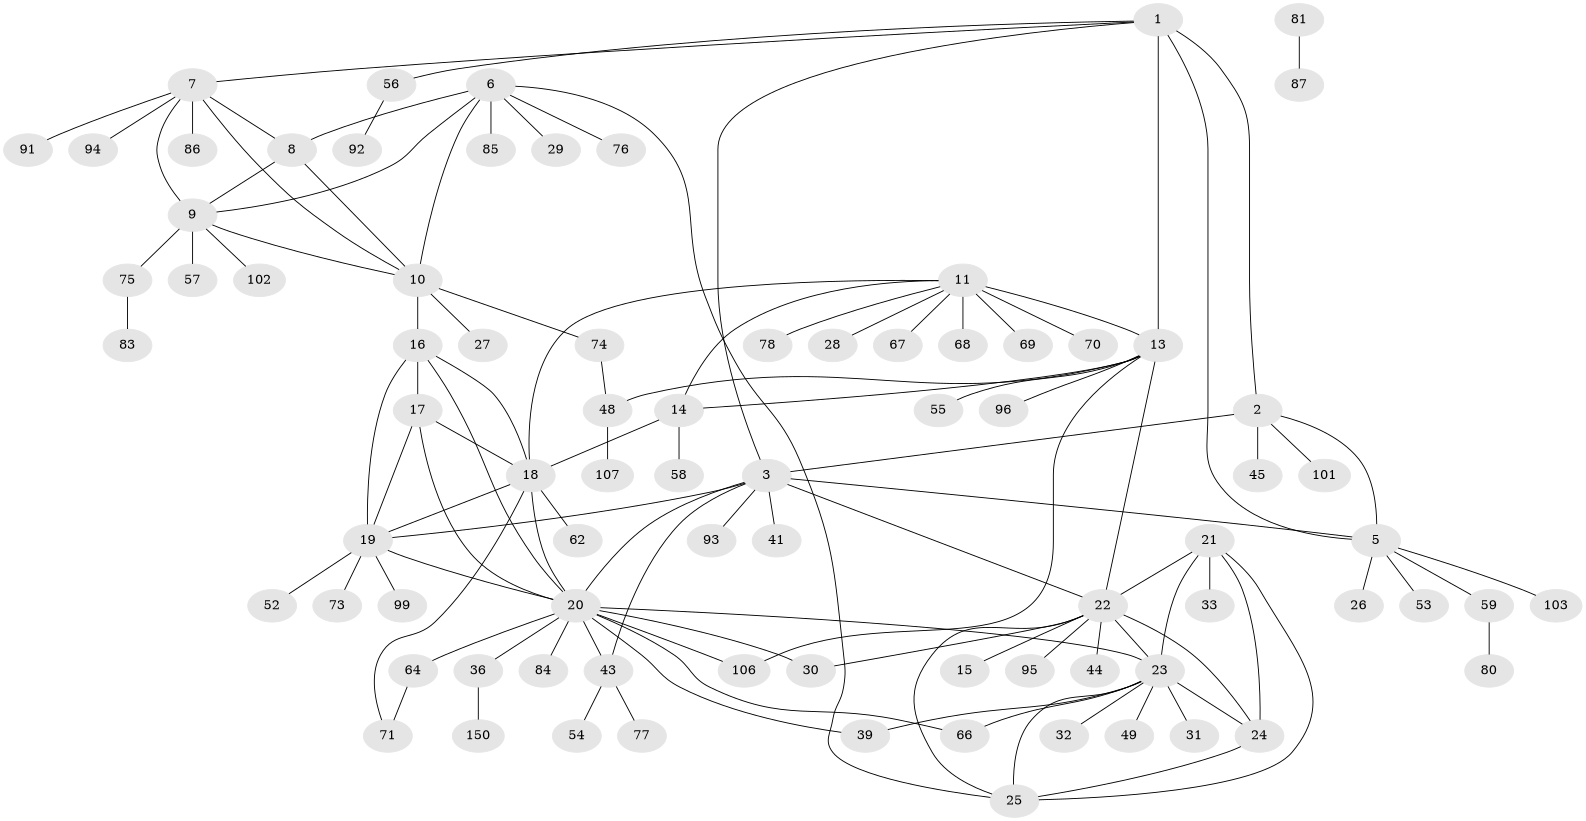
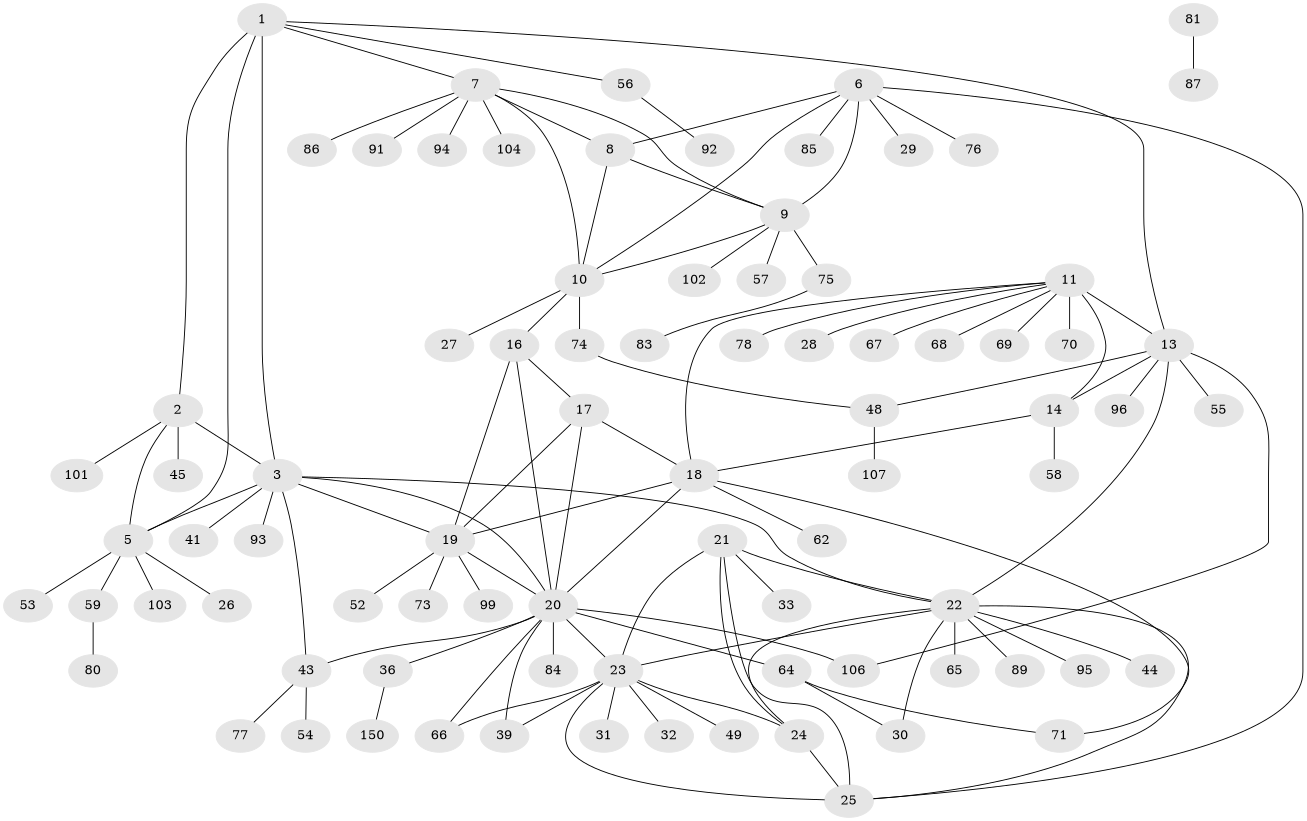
none -> (509, 150)
(495, 396) -> none
(697, 631) -> (844, 703)
(965, 671) -> (955, 671)
none -> (1020, 671)
